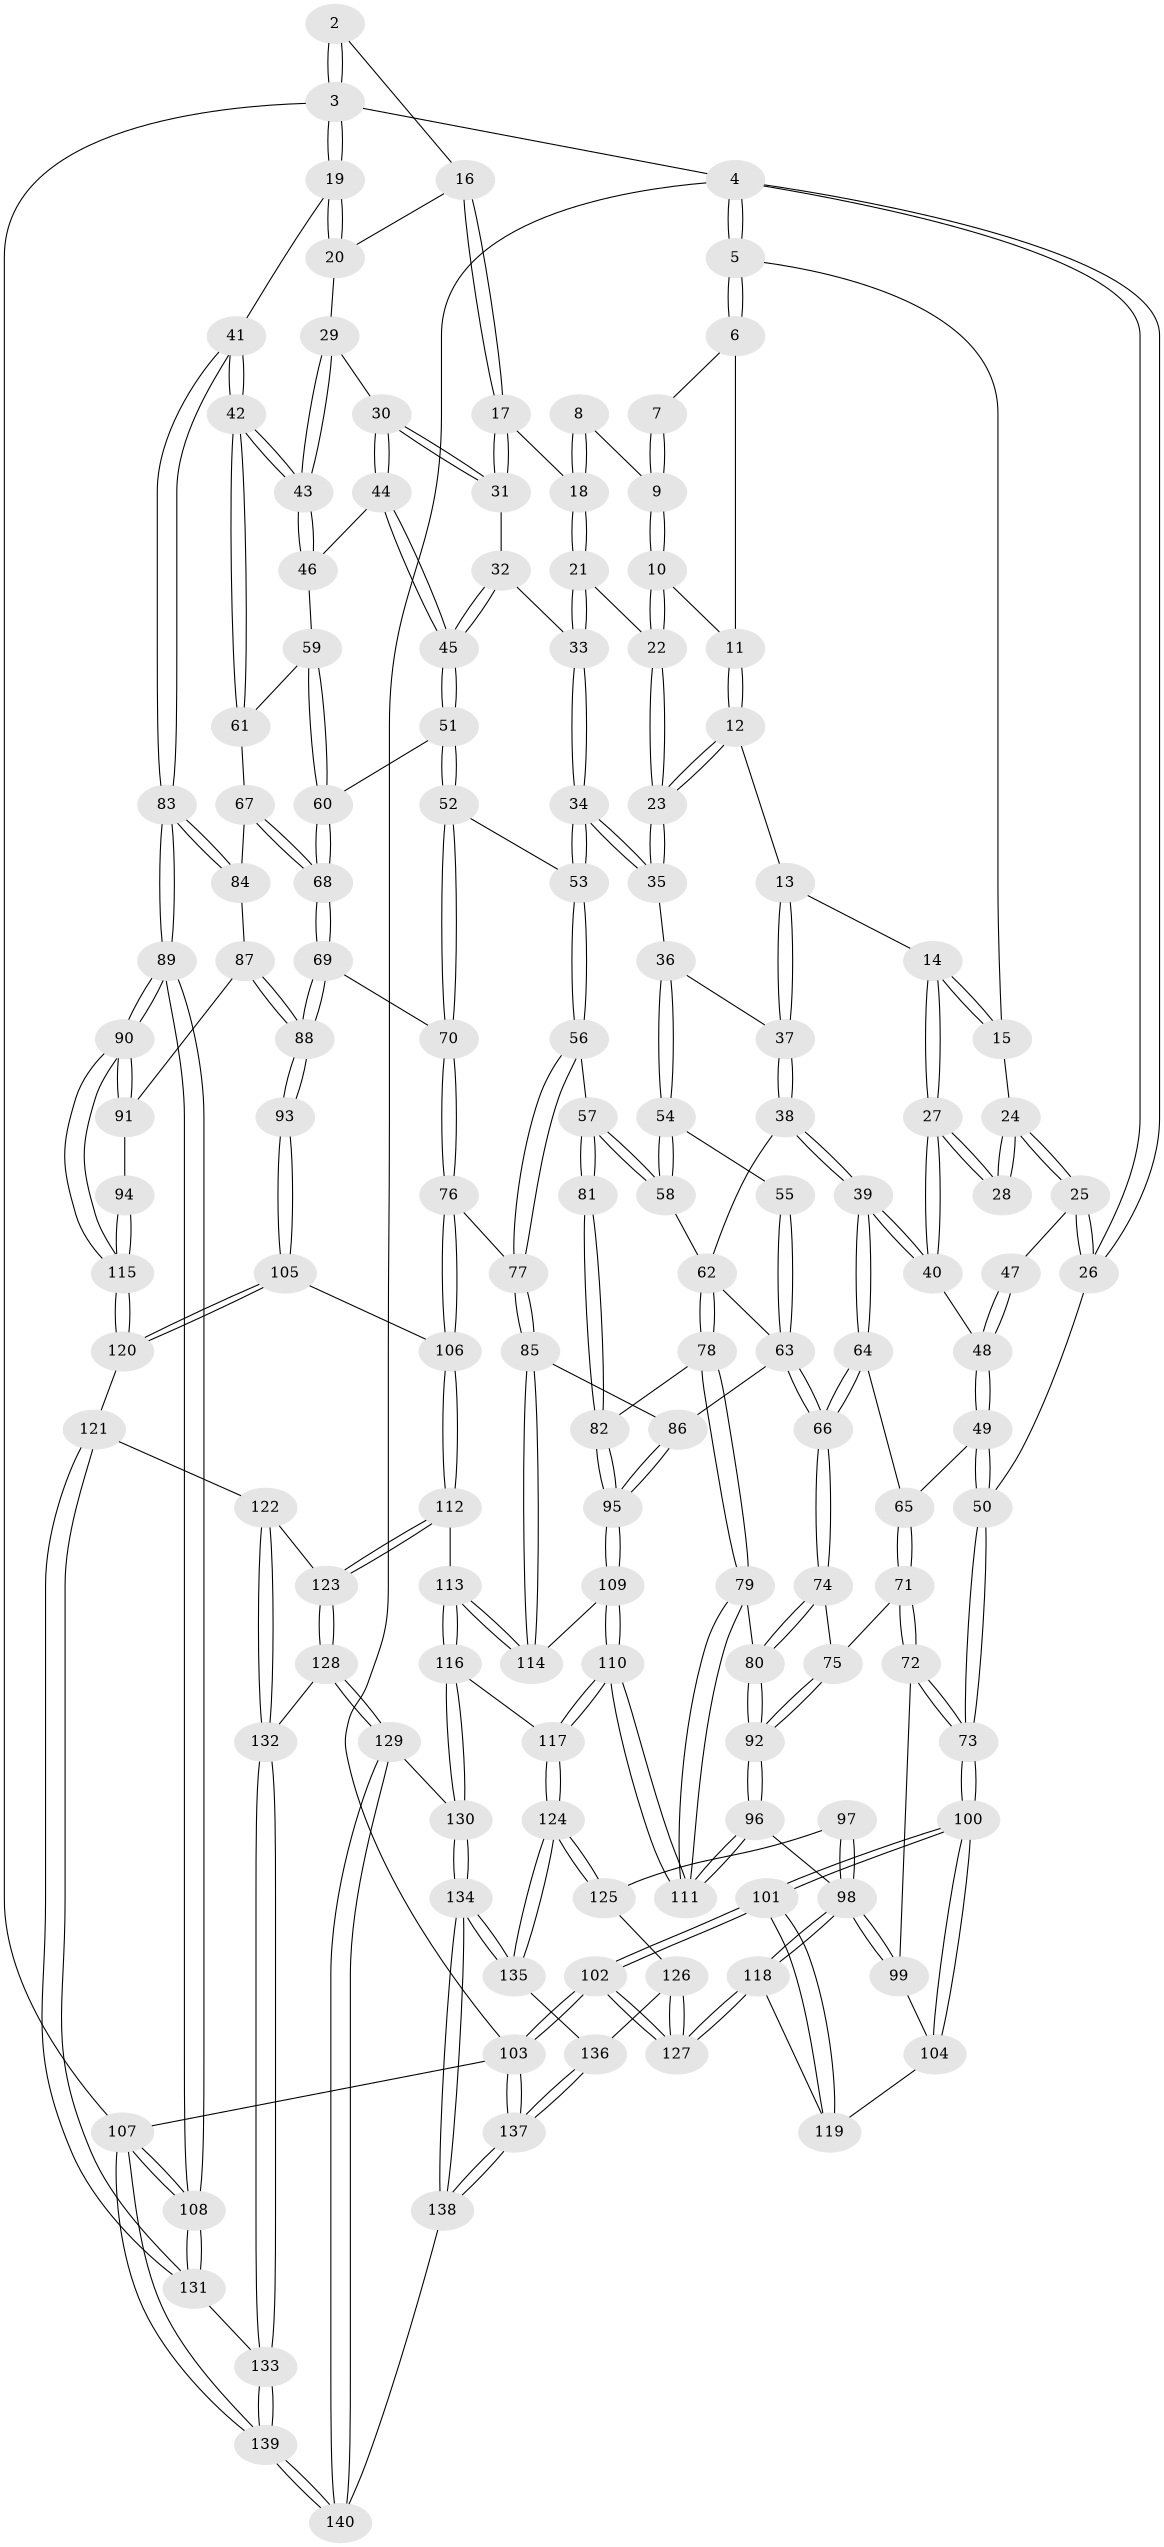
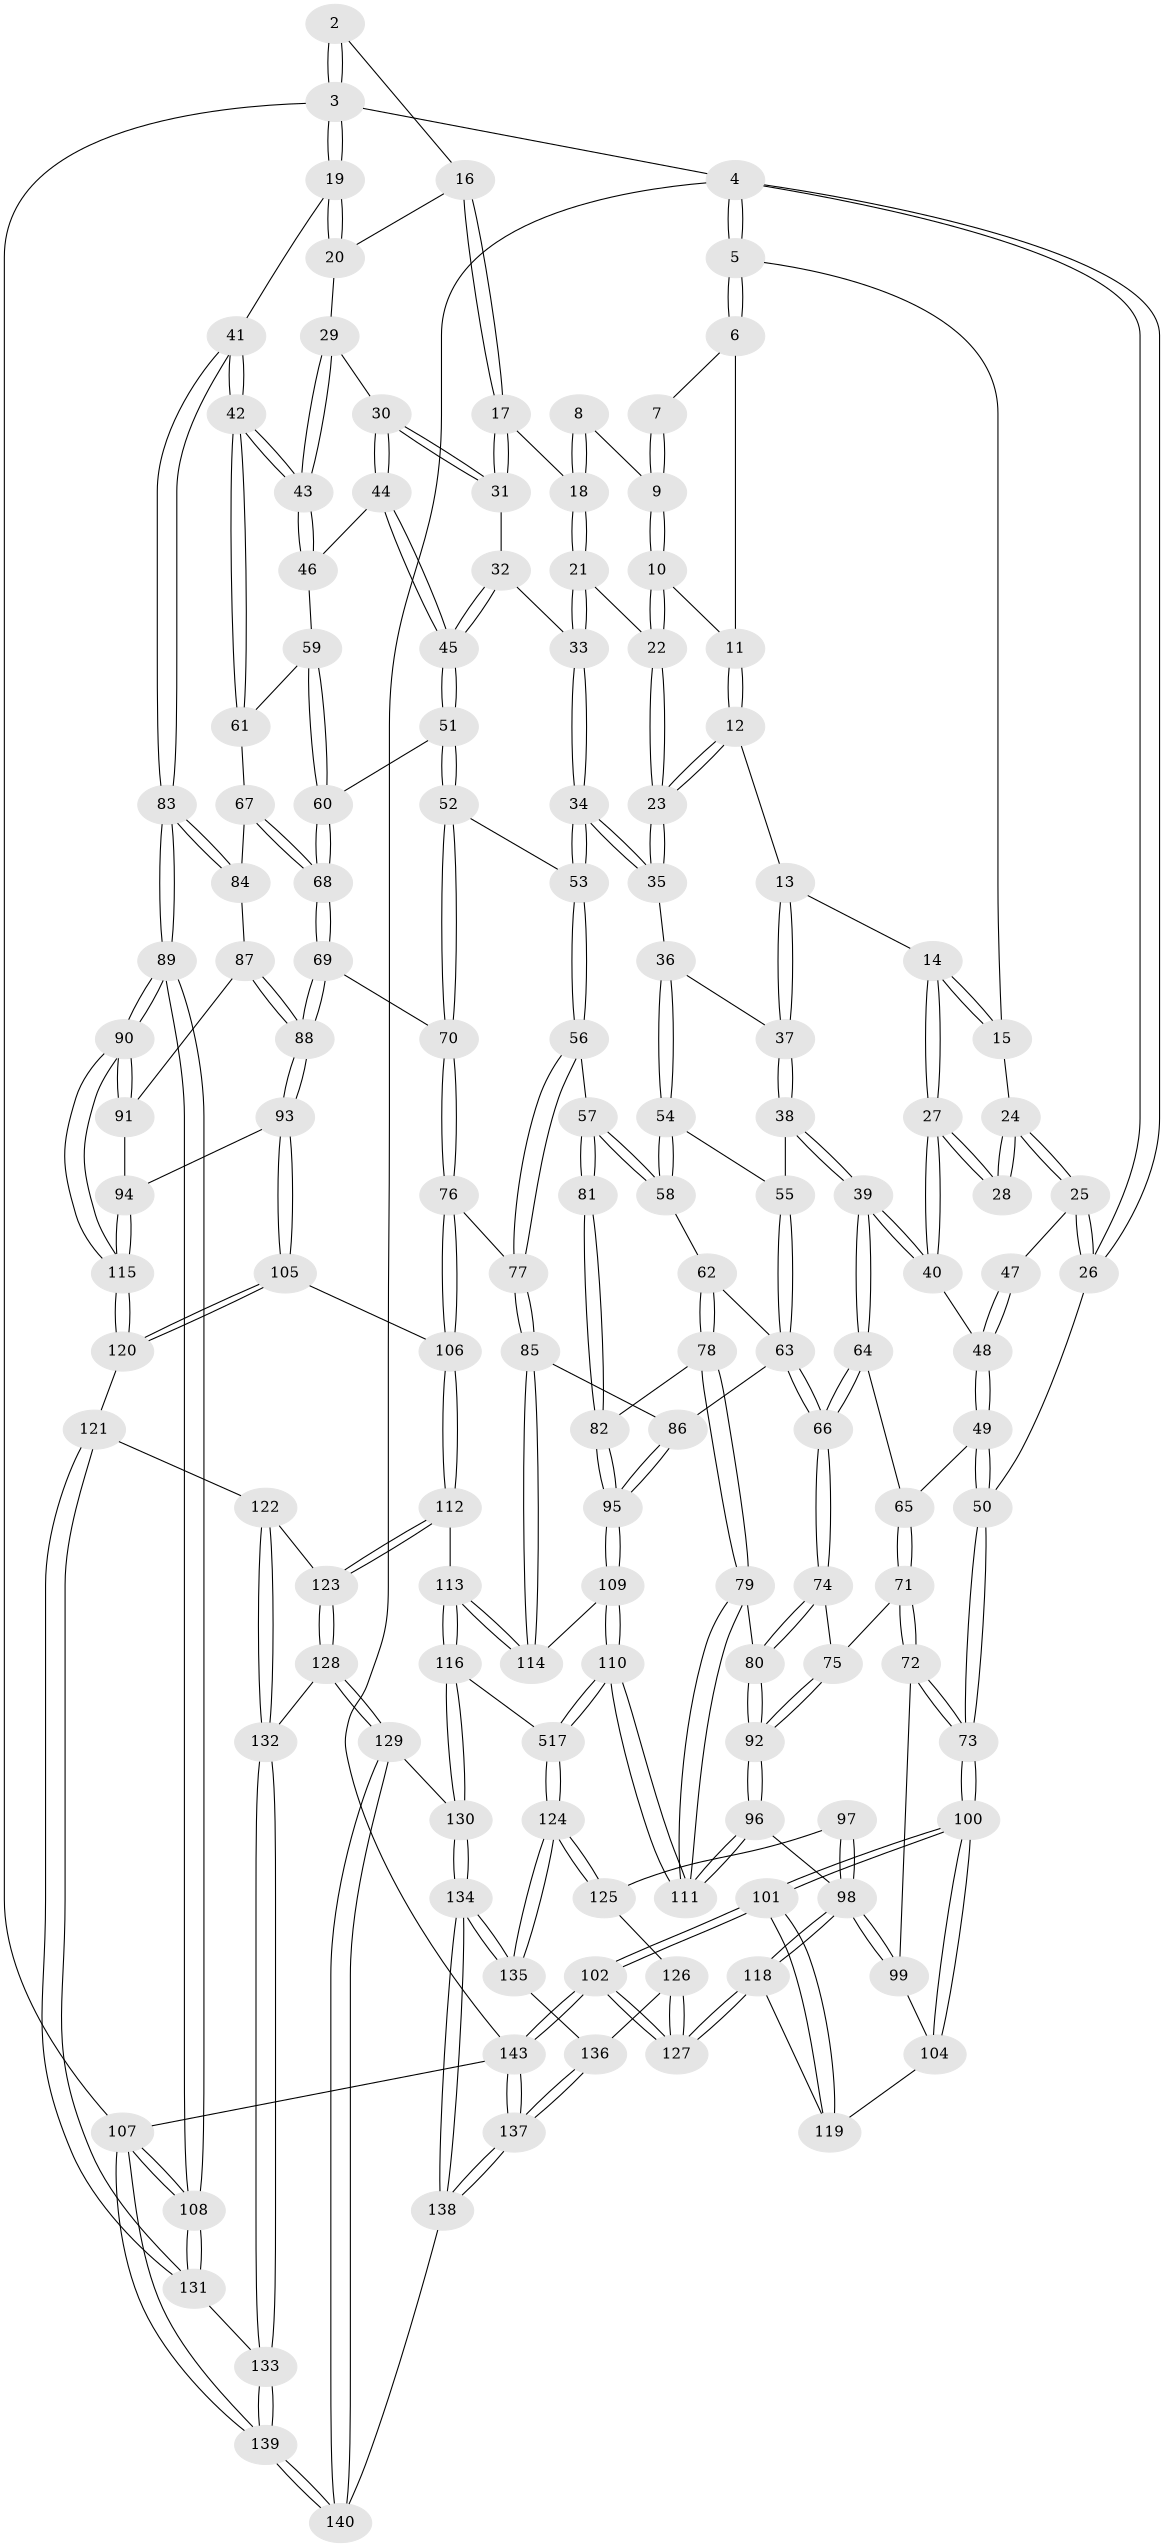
none -> (211, 1154)
(738, 1192) -> (785, 1156)
(553, 1742) -> (553, 1742)
(514, 2054) -> (514, 2054)
